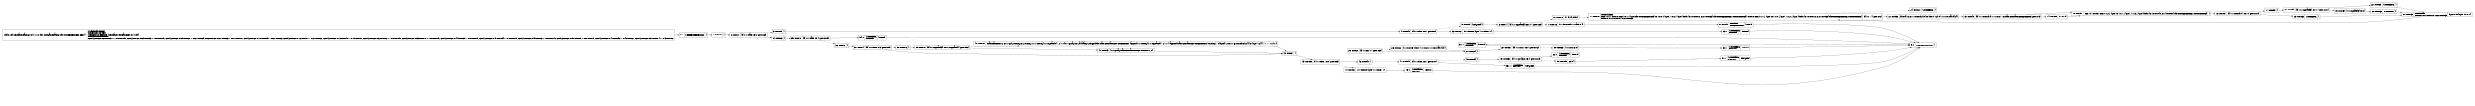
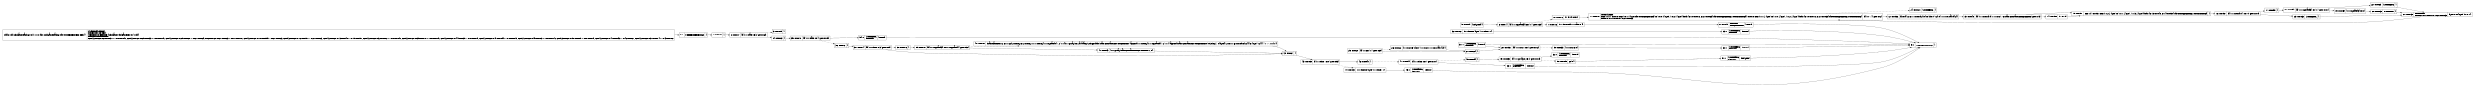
(1418, 32) -> none
(1494, 45) -> (1492, 47)
(1530, 66) -> (1530, 66)
